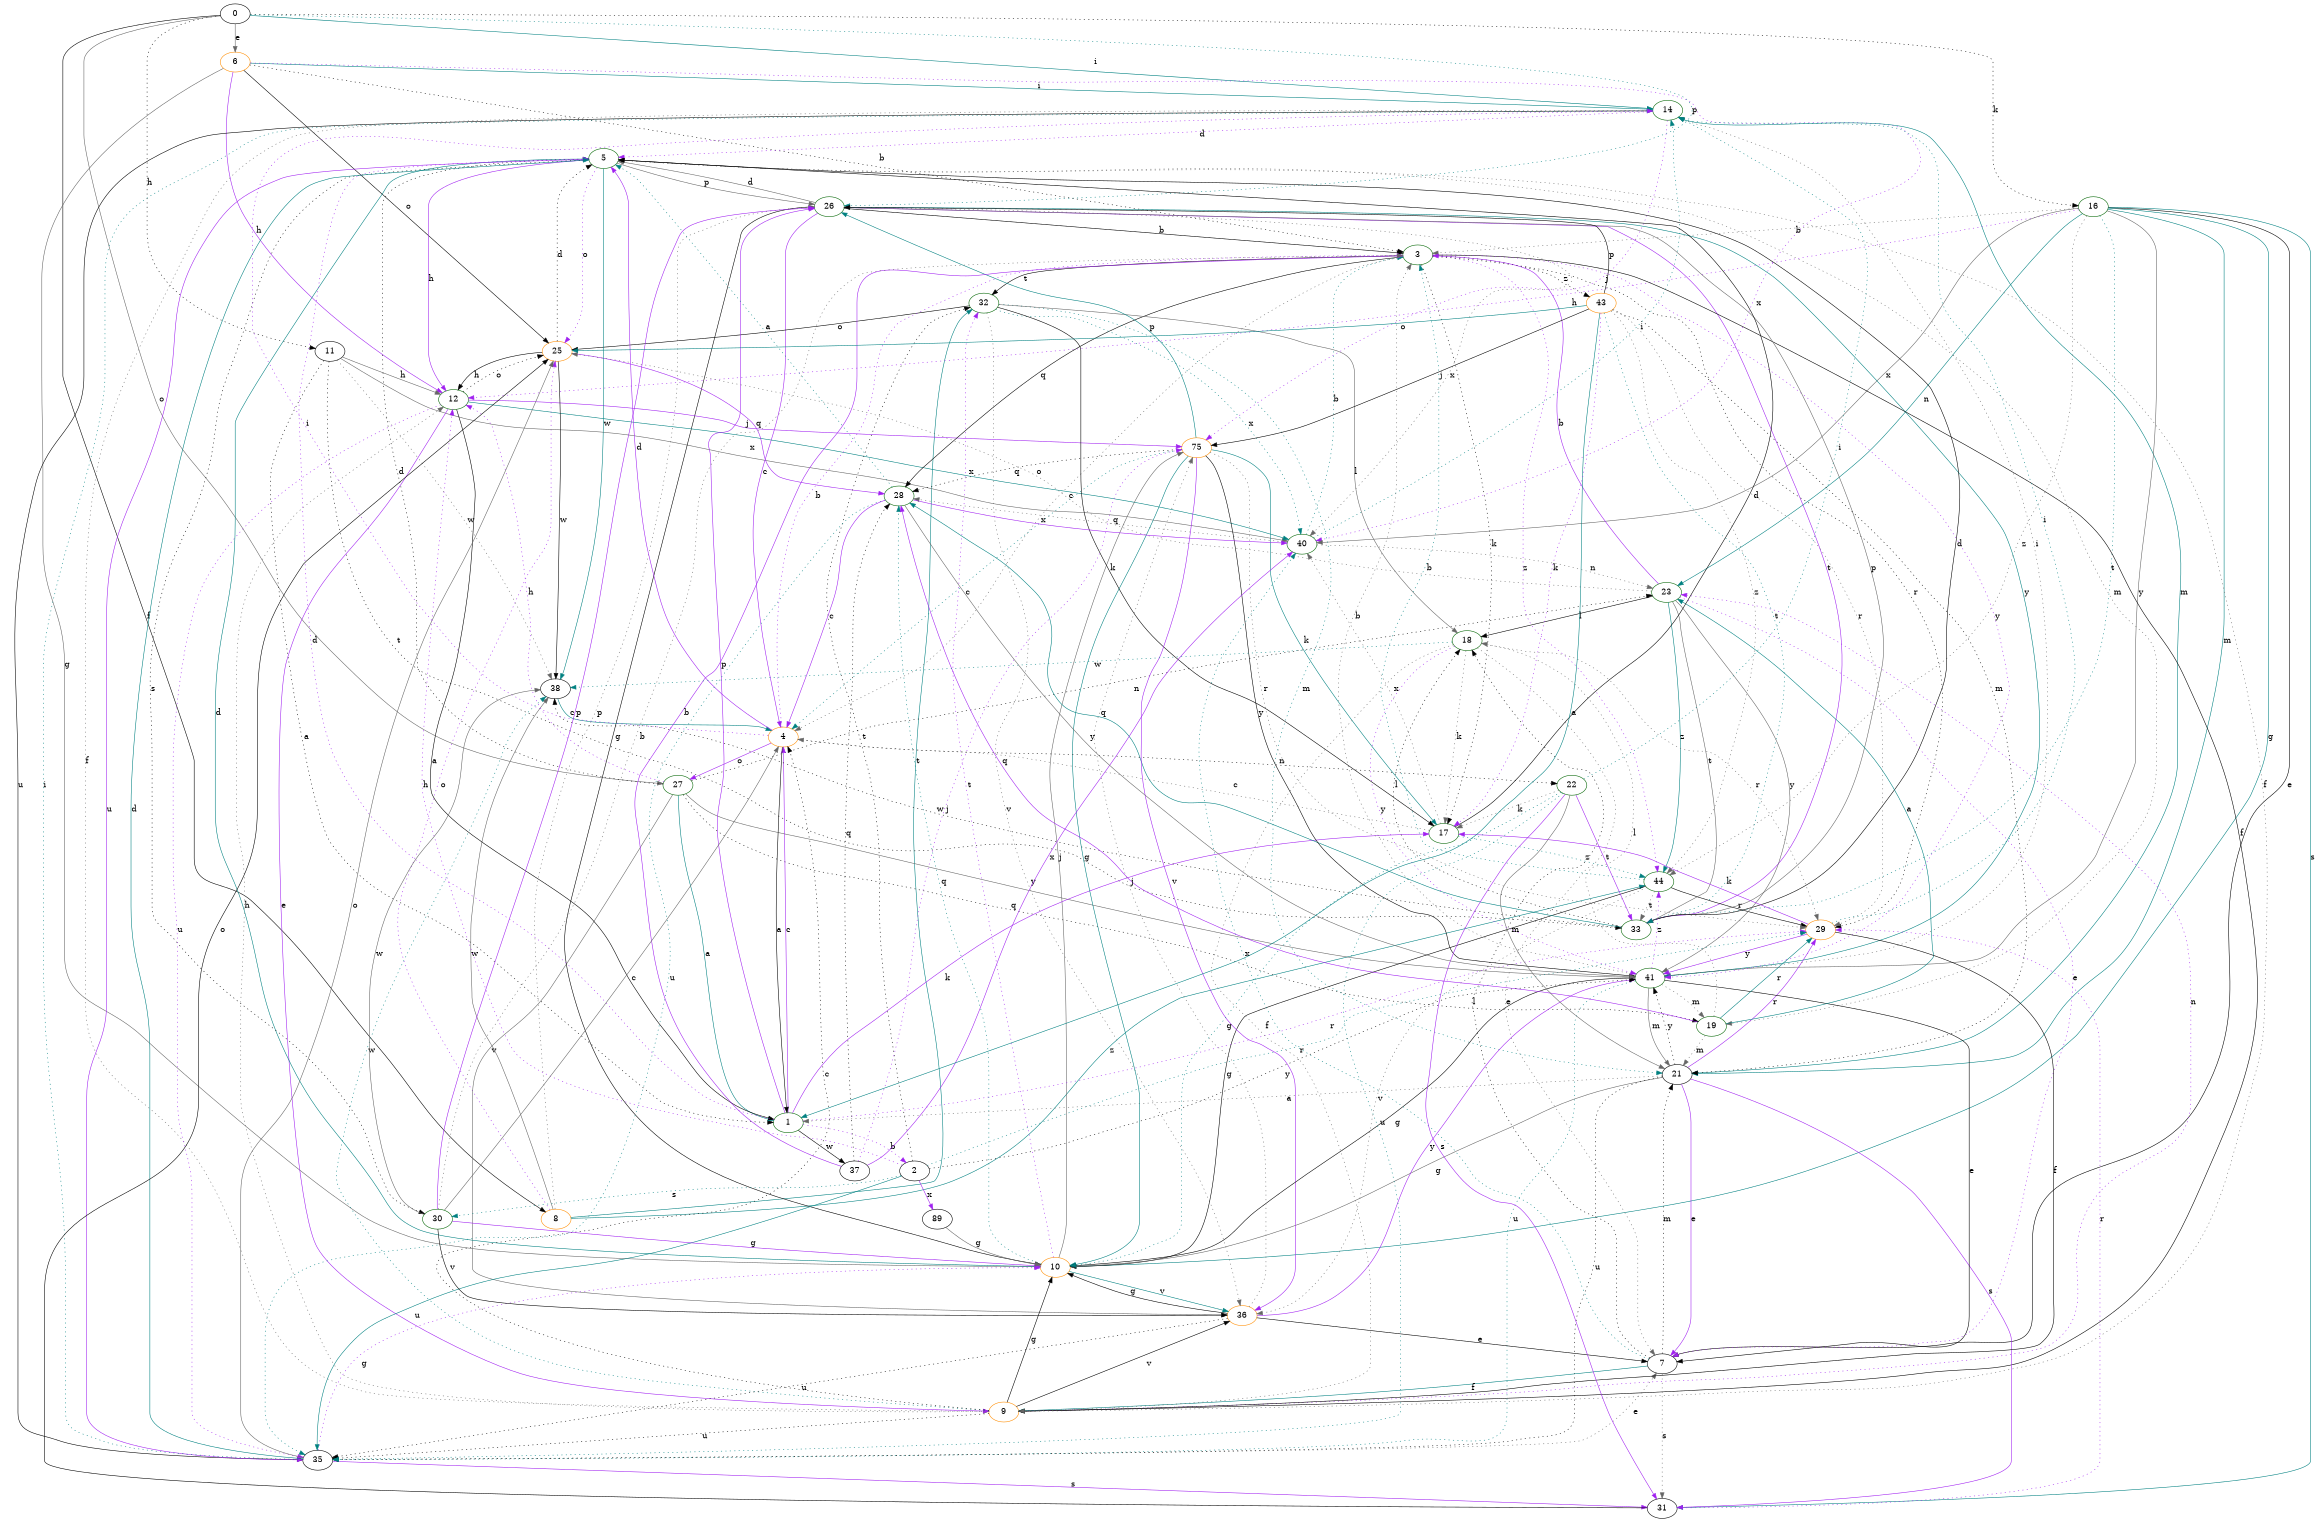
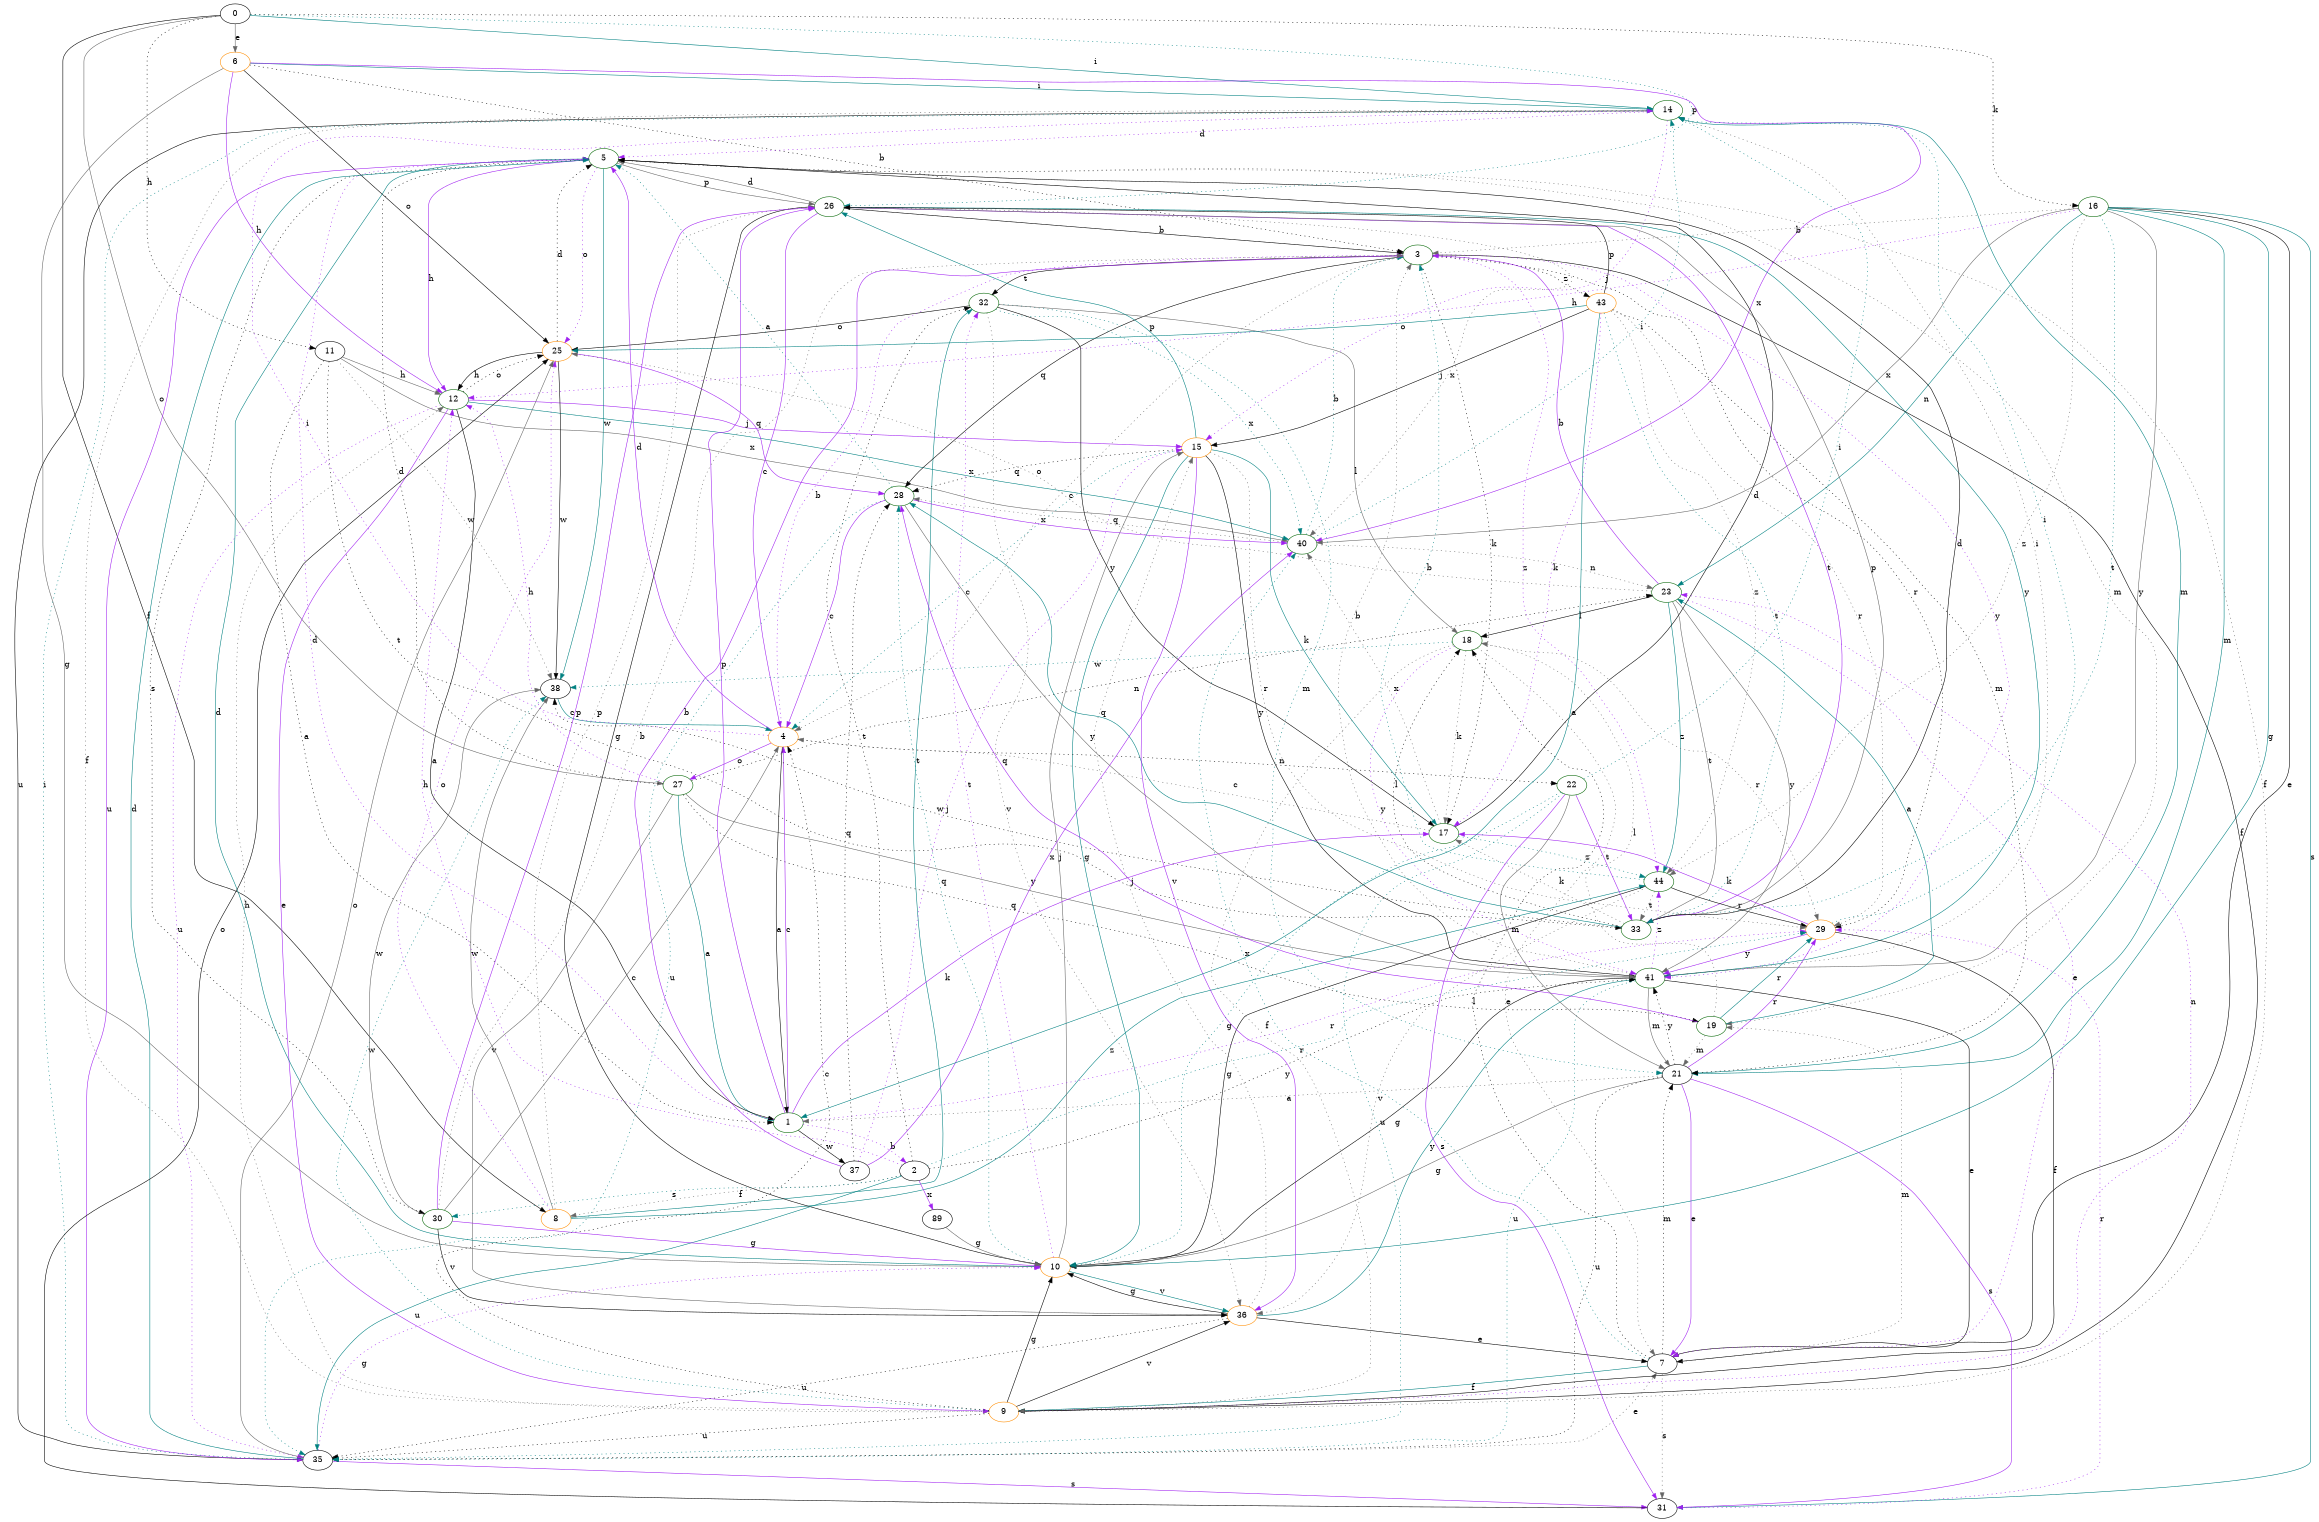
(1473, 82) -> (1473, 82)
(1197, 448) -> (1197, 448)
(1113, 568) -> (1113, 568)
(1510, 808) -> (1542, 883)
(1682, 997) -> (1902, 1220)
(1431, 1142) -> (1431, 1142)
none -> (730, 1192)
